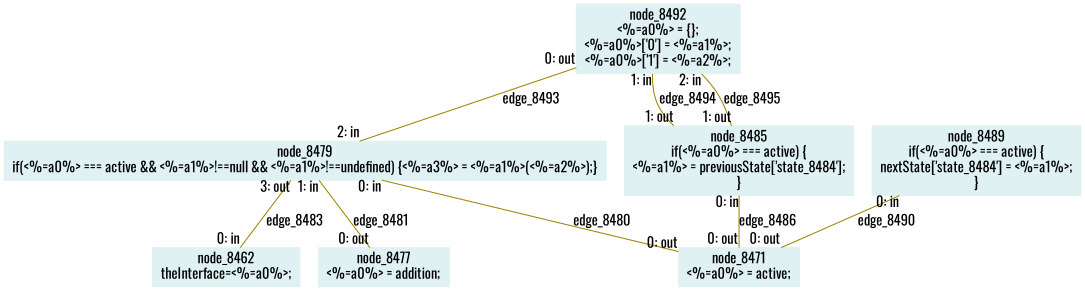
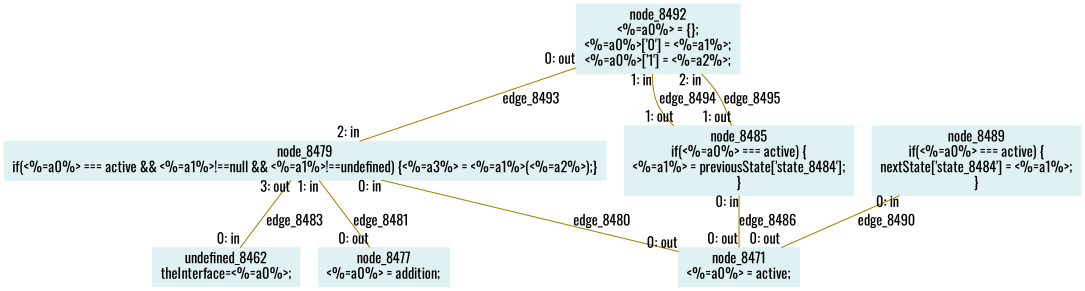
(226, 267) -> (226, 267)
